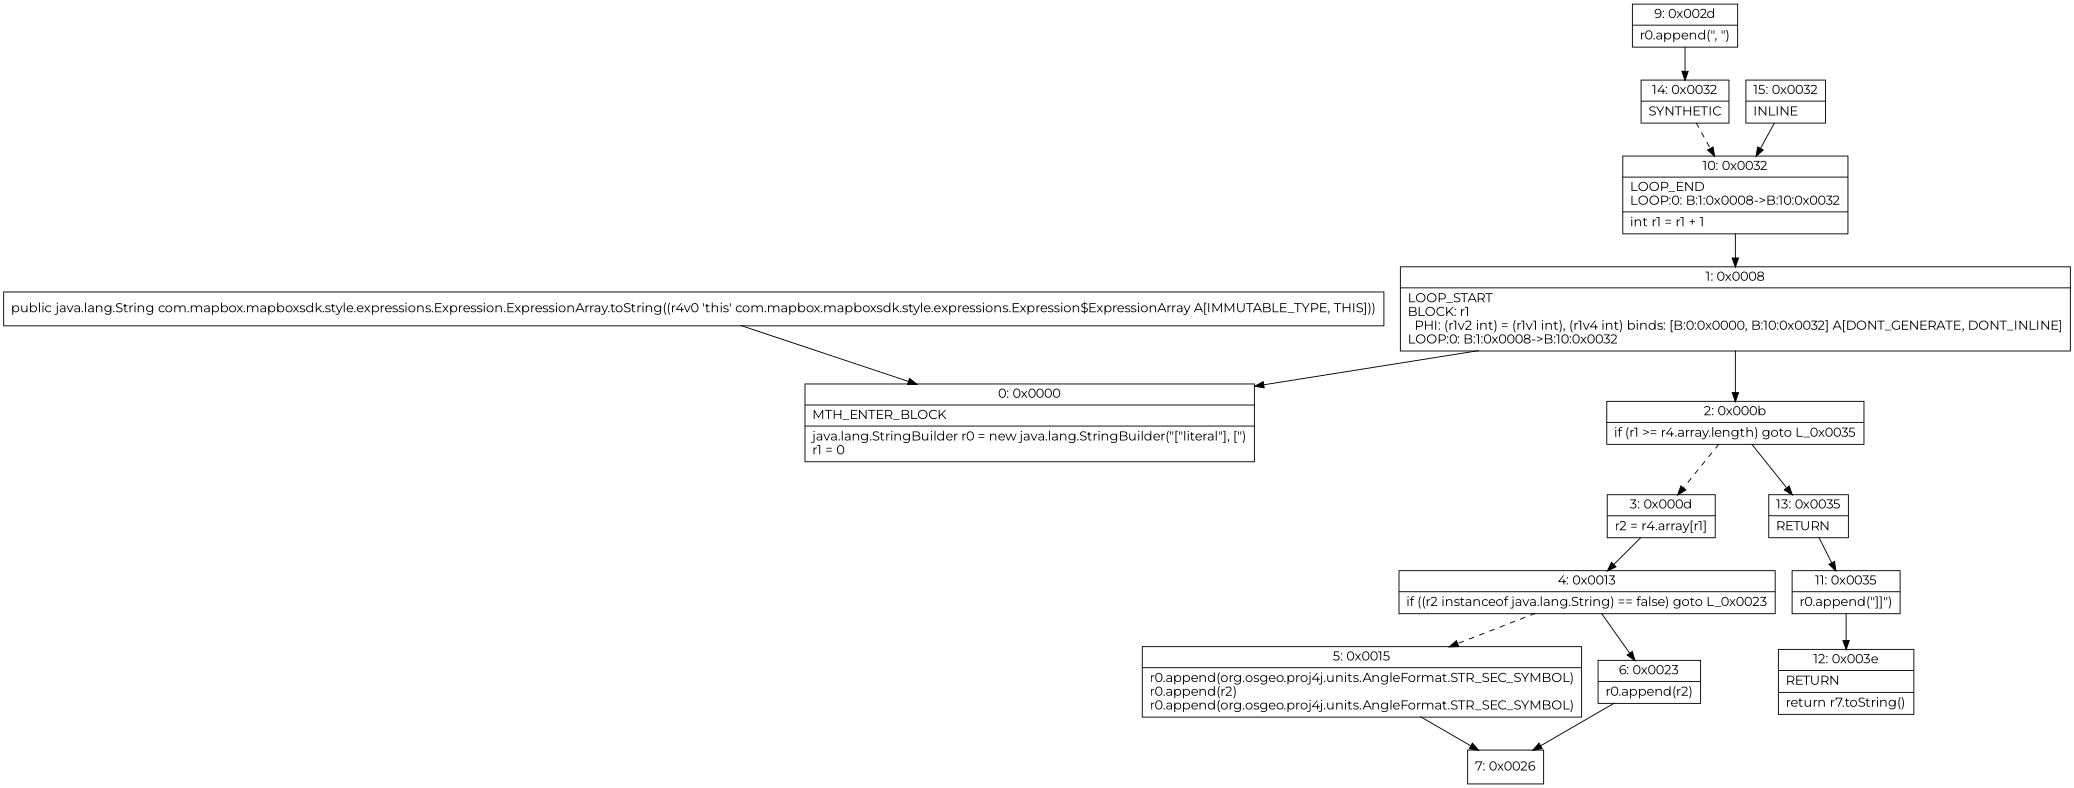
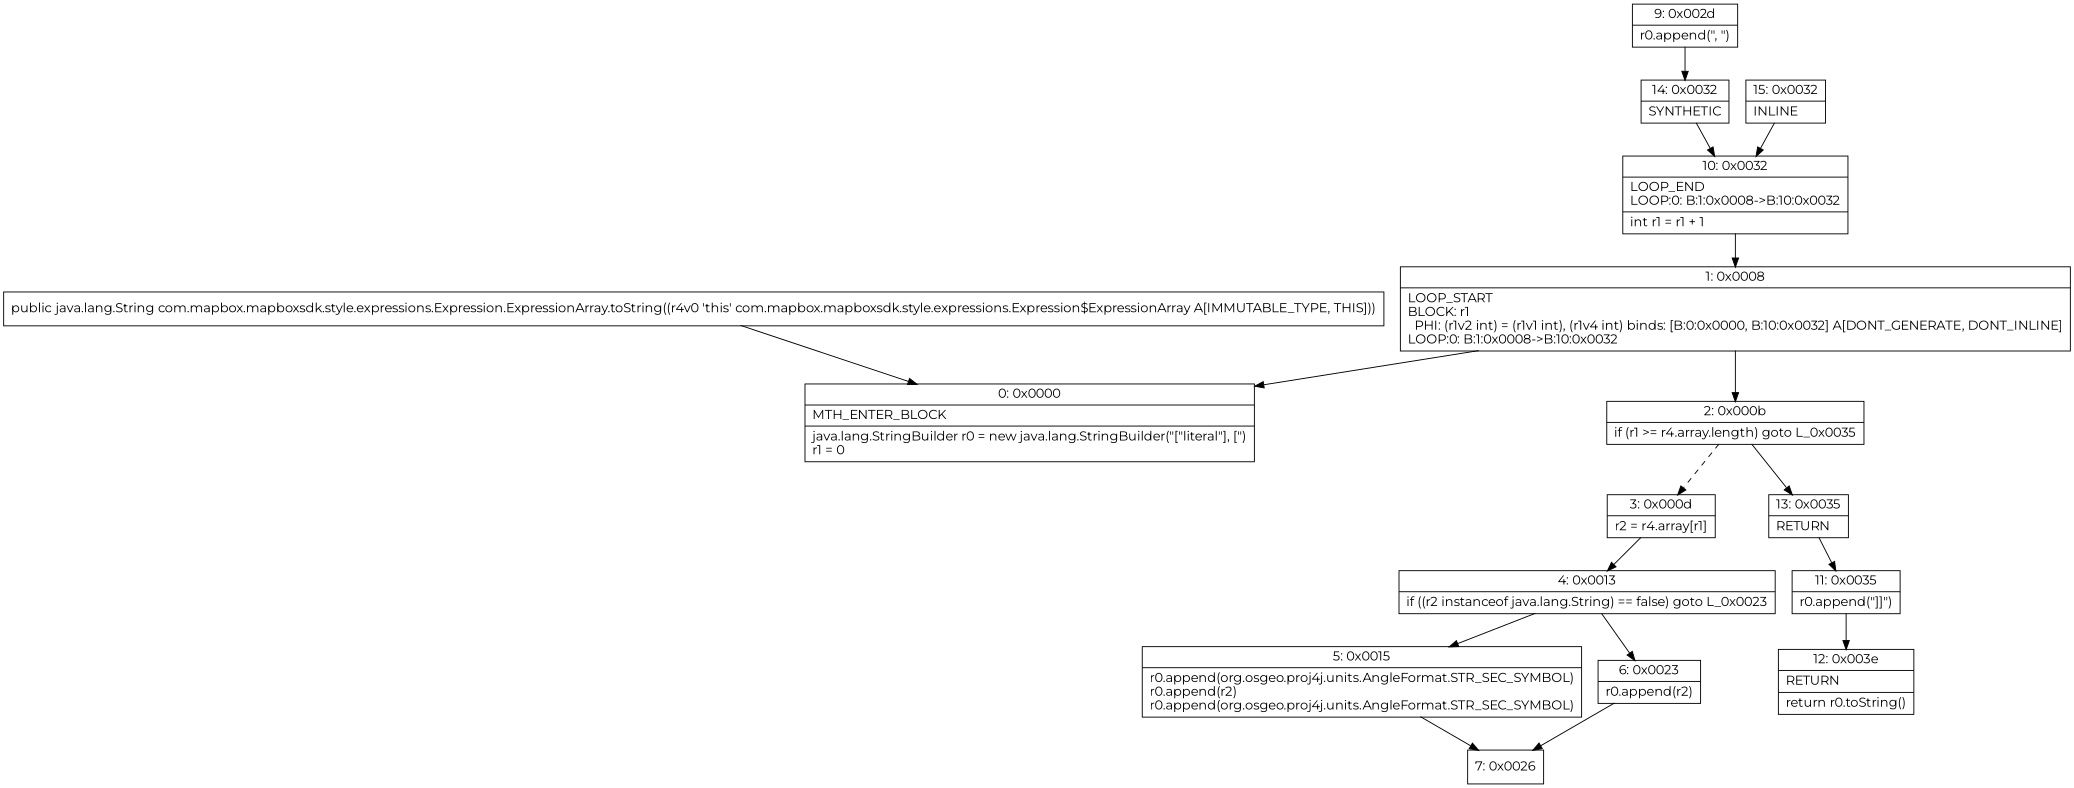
(1703, 136) -> (1703, 136)
(1497, 628) -> (1497, 628)
(1846, 703) -> (1846, 703)
